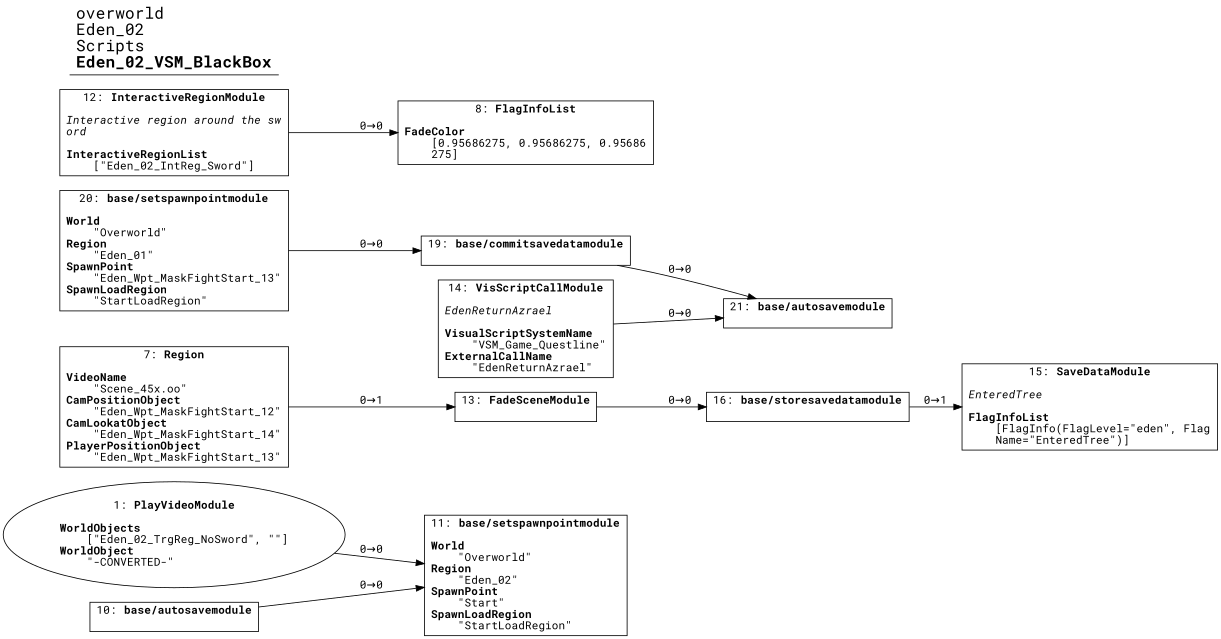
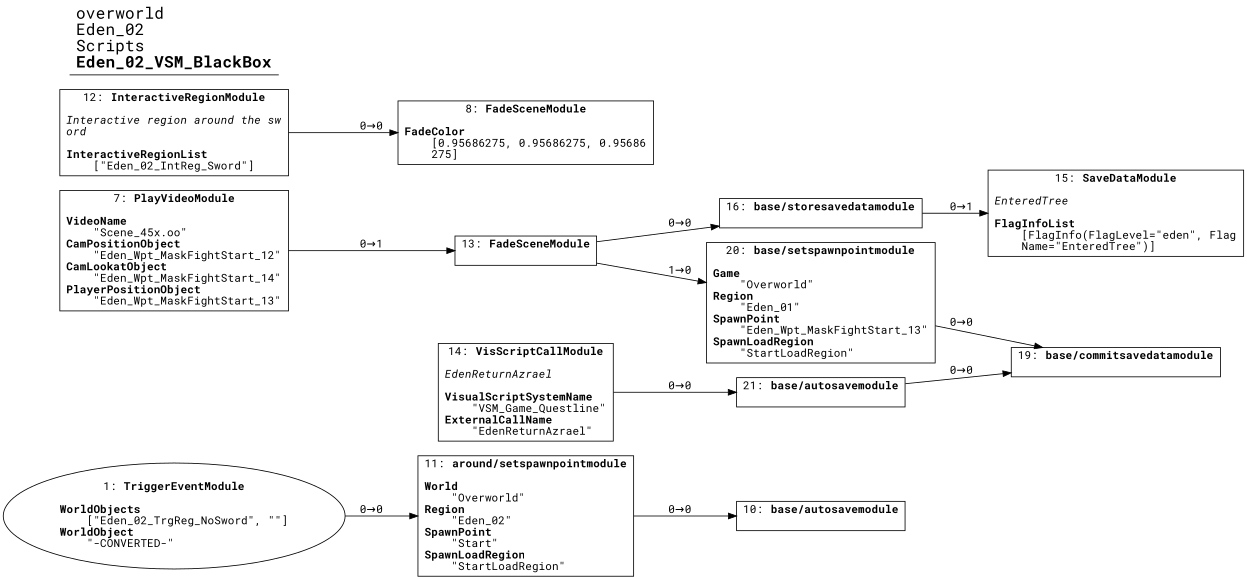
(536, 109) -> (536, 109)
(83, 221) -> (727, 273)
none -> (648, 272)
(683, 280) -> (954, 379)
(184, 355) -> (184, 199)
(184, 505) -> (184, 487)
(540, 523) -> (540, 464)
(337, 598) -> (681, 516)
